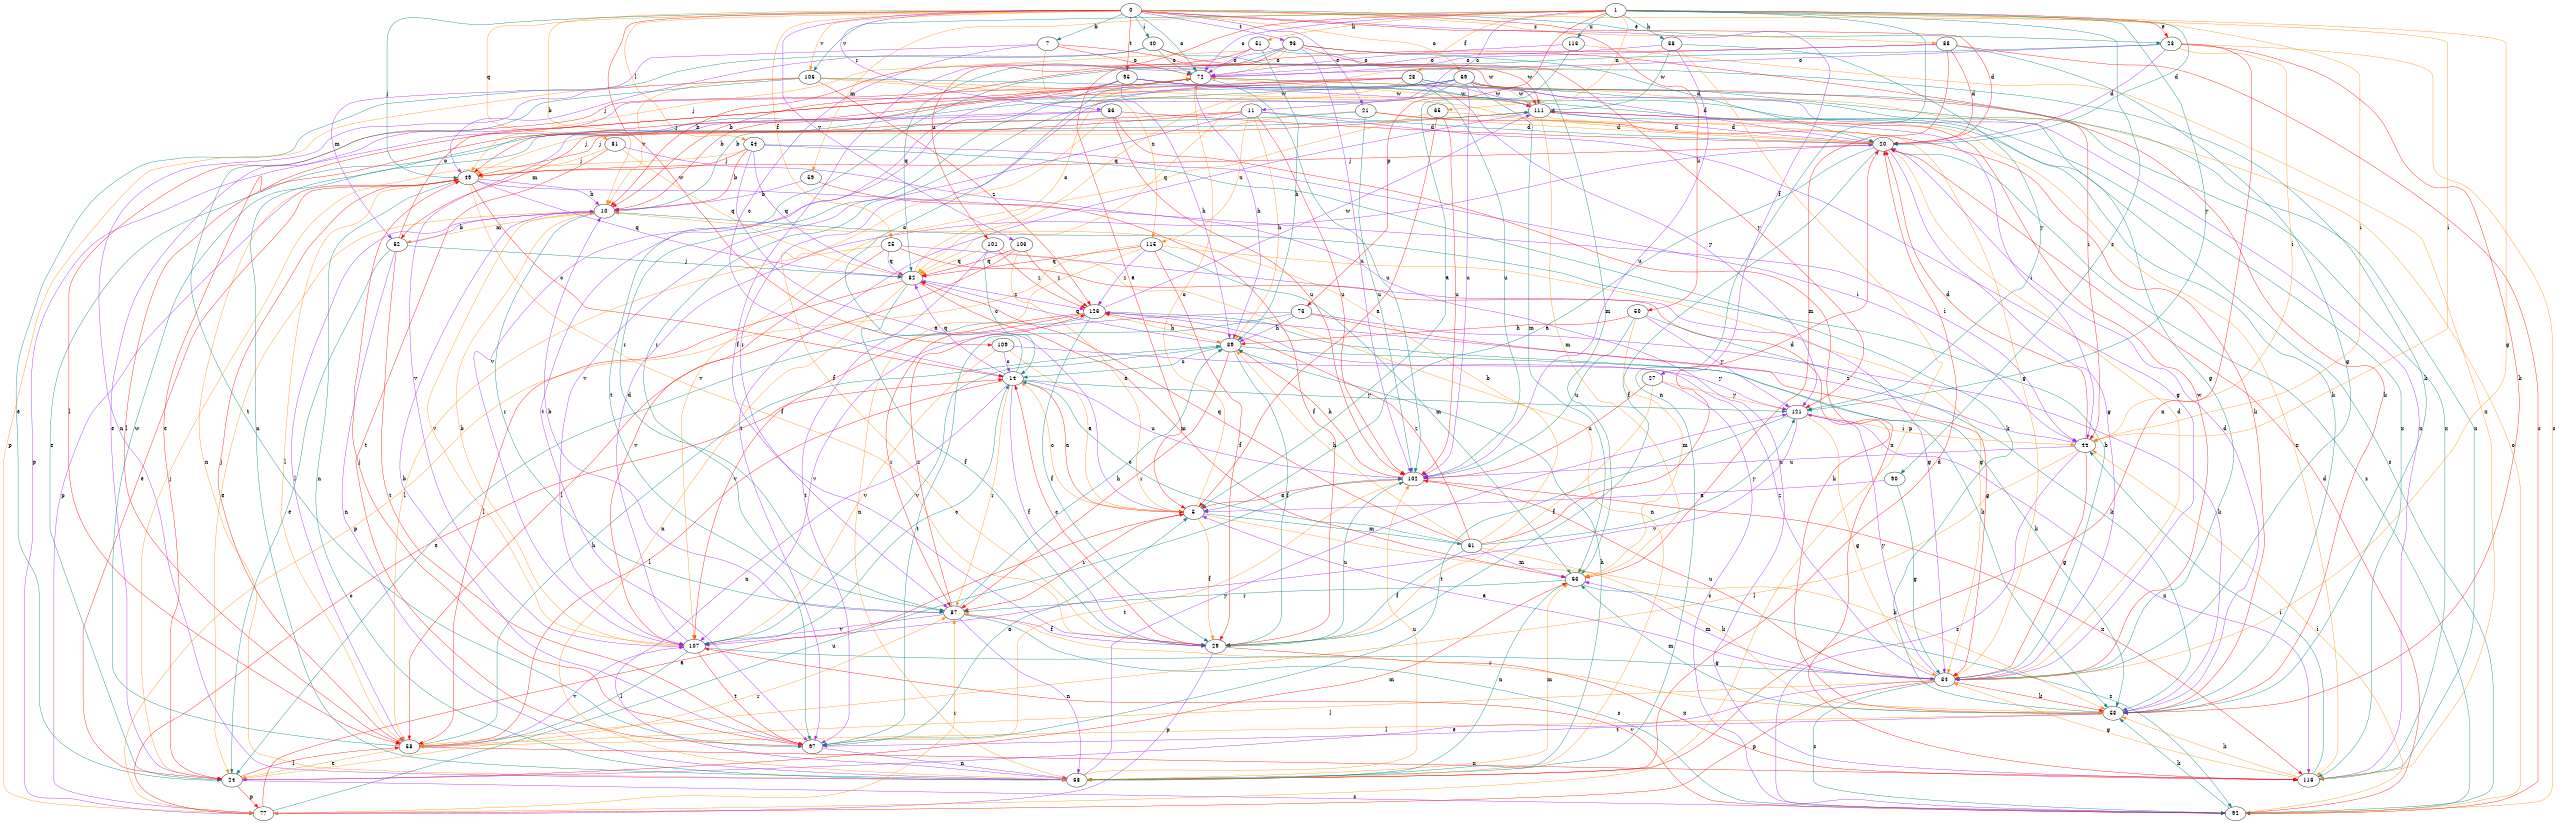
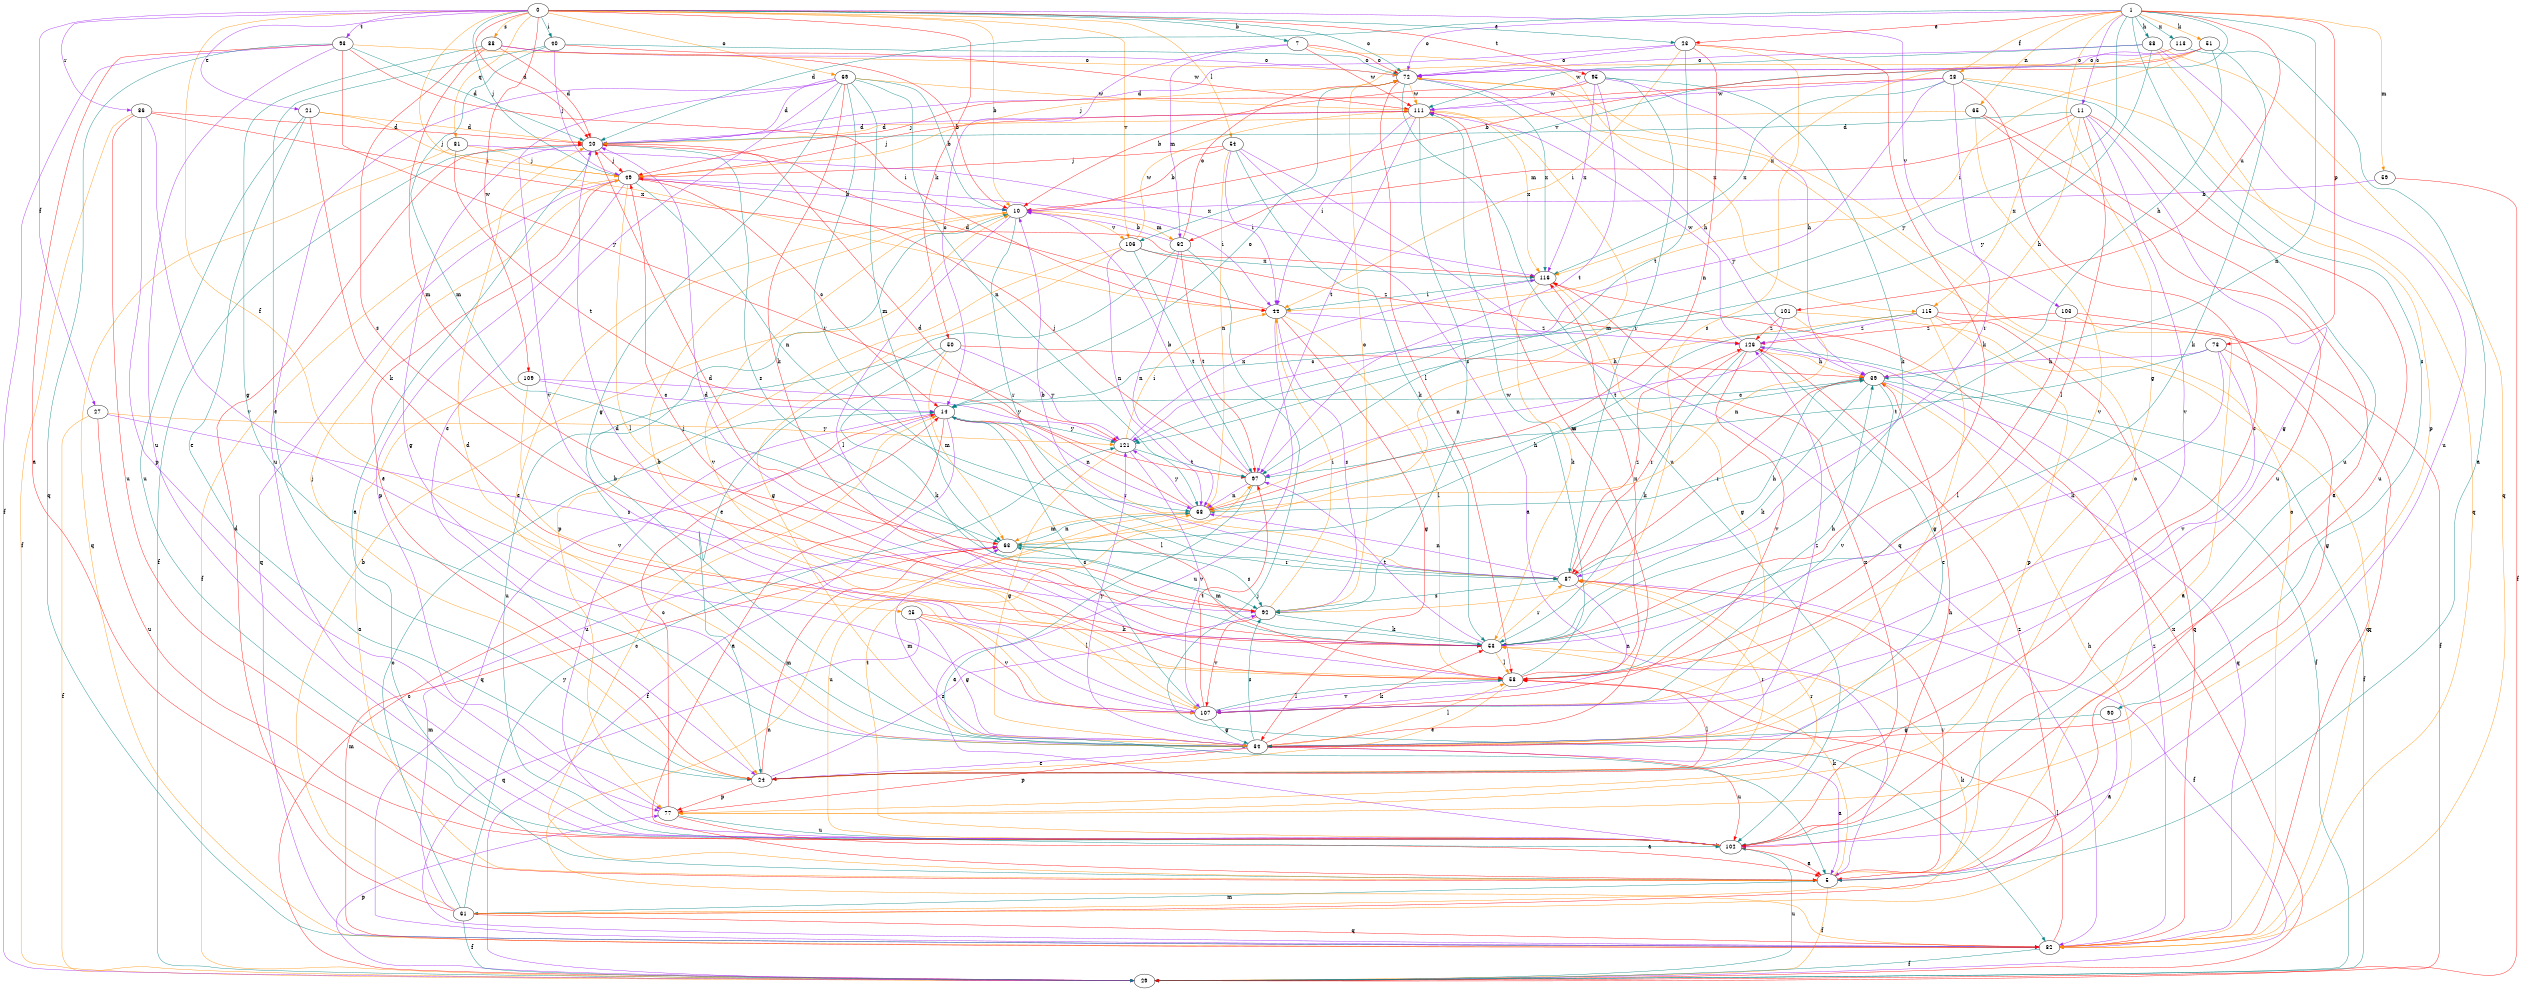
(2368, 32) -> (1767, 232)
(665, 93) -> (1097, 224)
(842, 630) -> (1629, 646)
